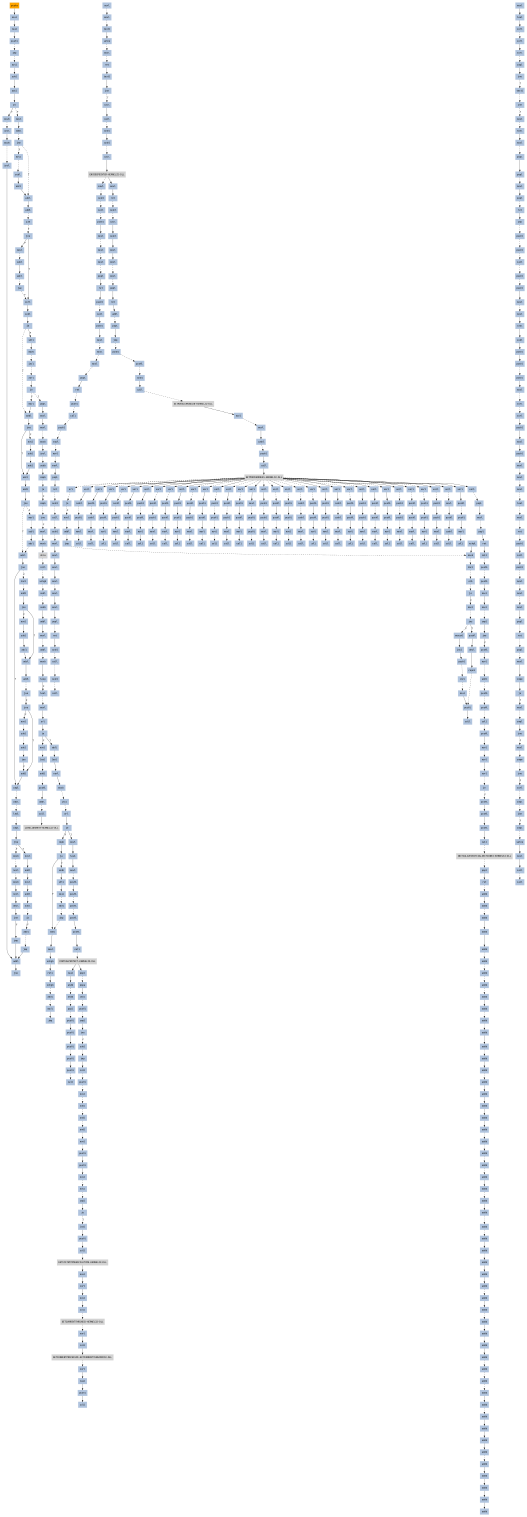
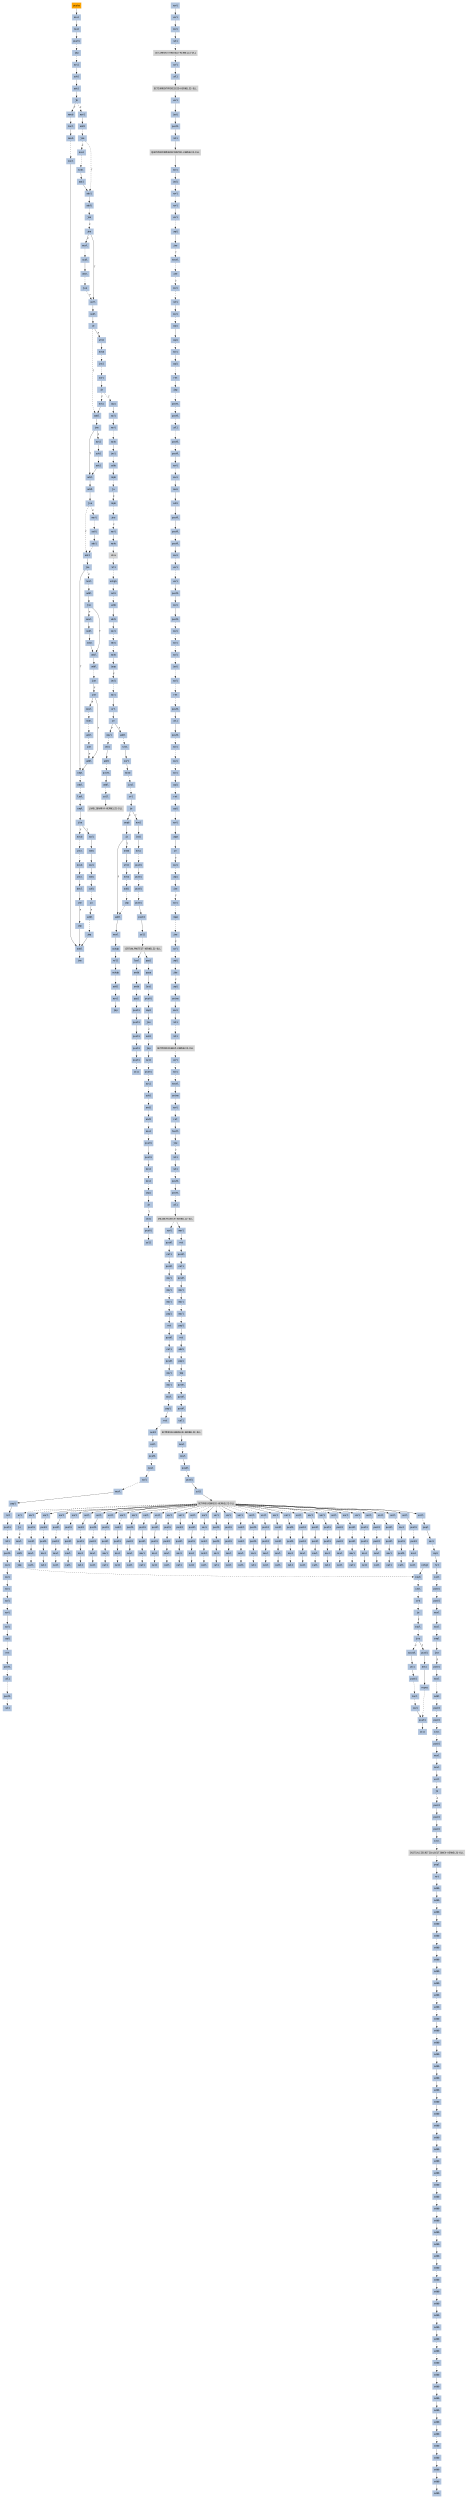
none -> (175, 152)
none -> (175, 1048)
(83, 1262) -> none
(83, 1357) -> (175, 89)
